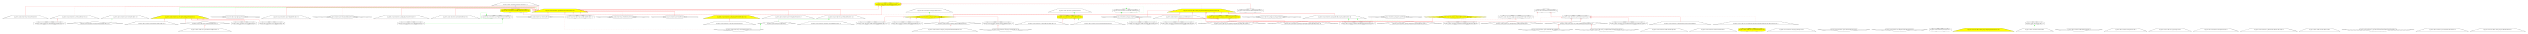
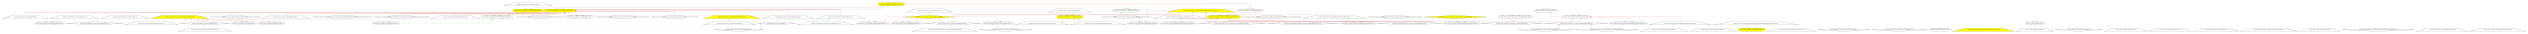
(560, 11) -> (560, 11)
(401, 17) -> (401, 17)
